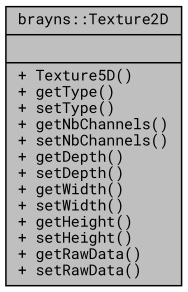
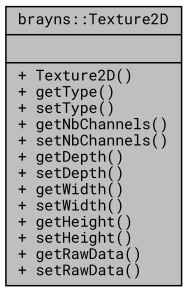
(76, 76) -> (76, 76)
